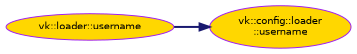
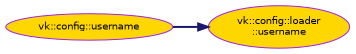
(90, 27) -> (89, 27)
